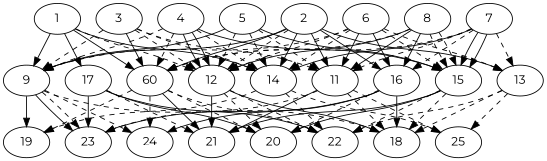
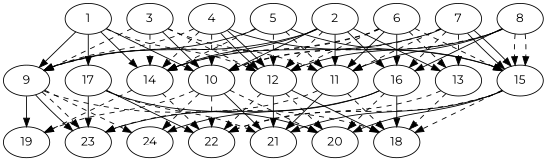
(150, 81) -> (212, 81)
(458, 142) -> none
